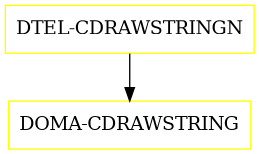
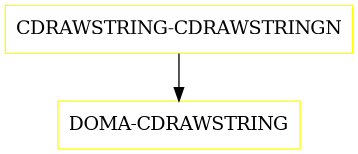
(130, 29) -> (179, 29)
